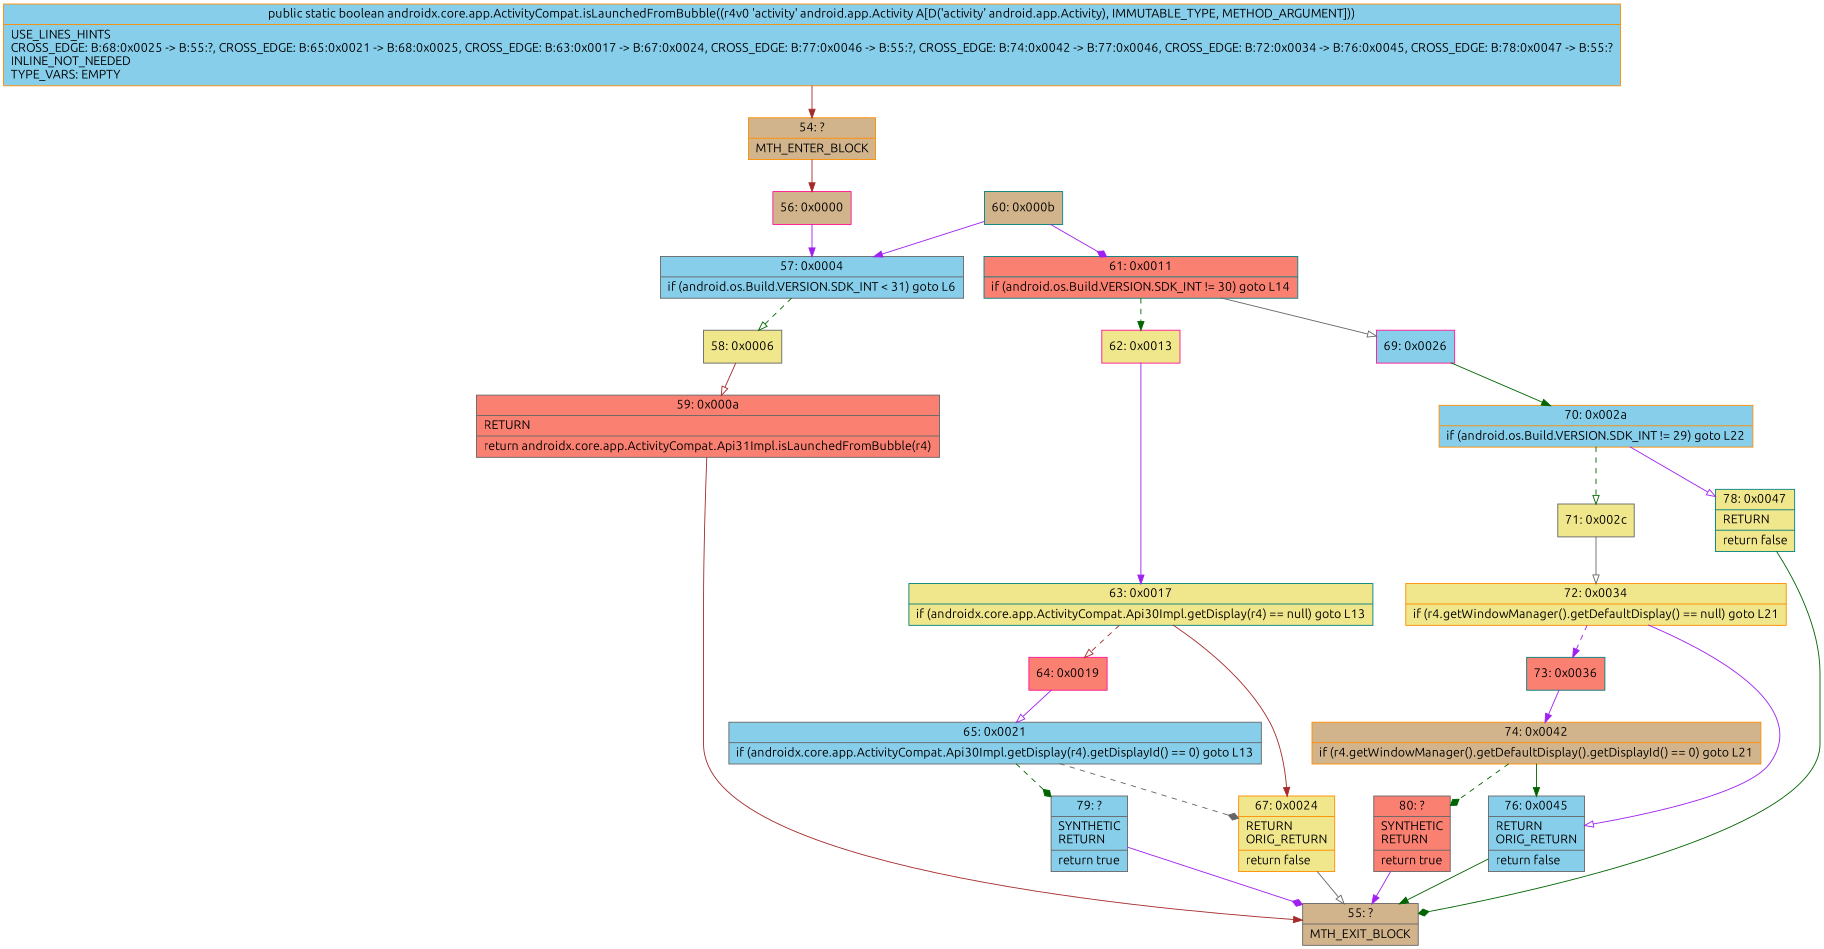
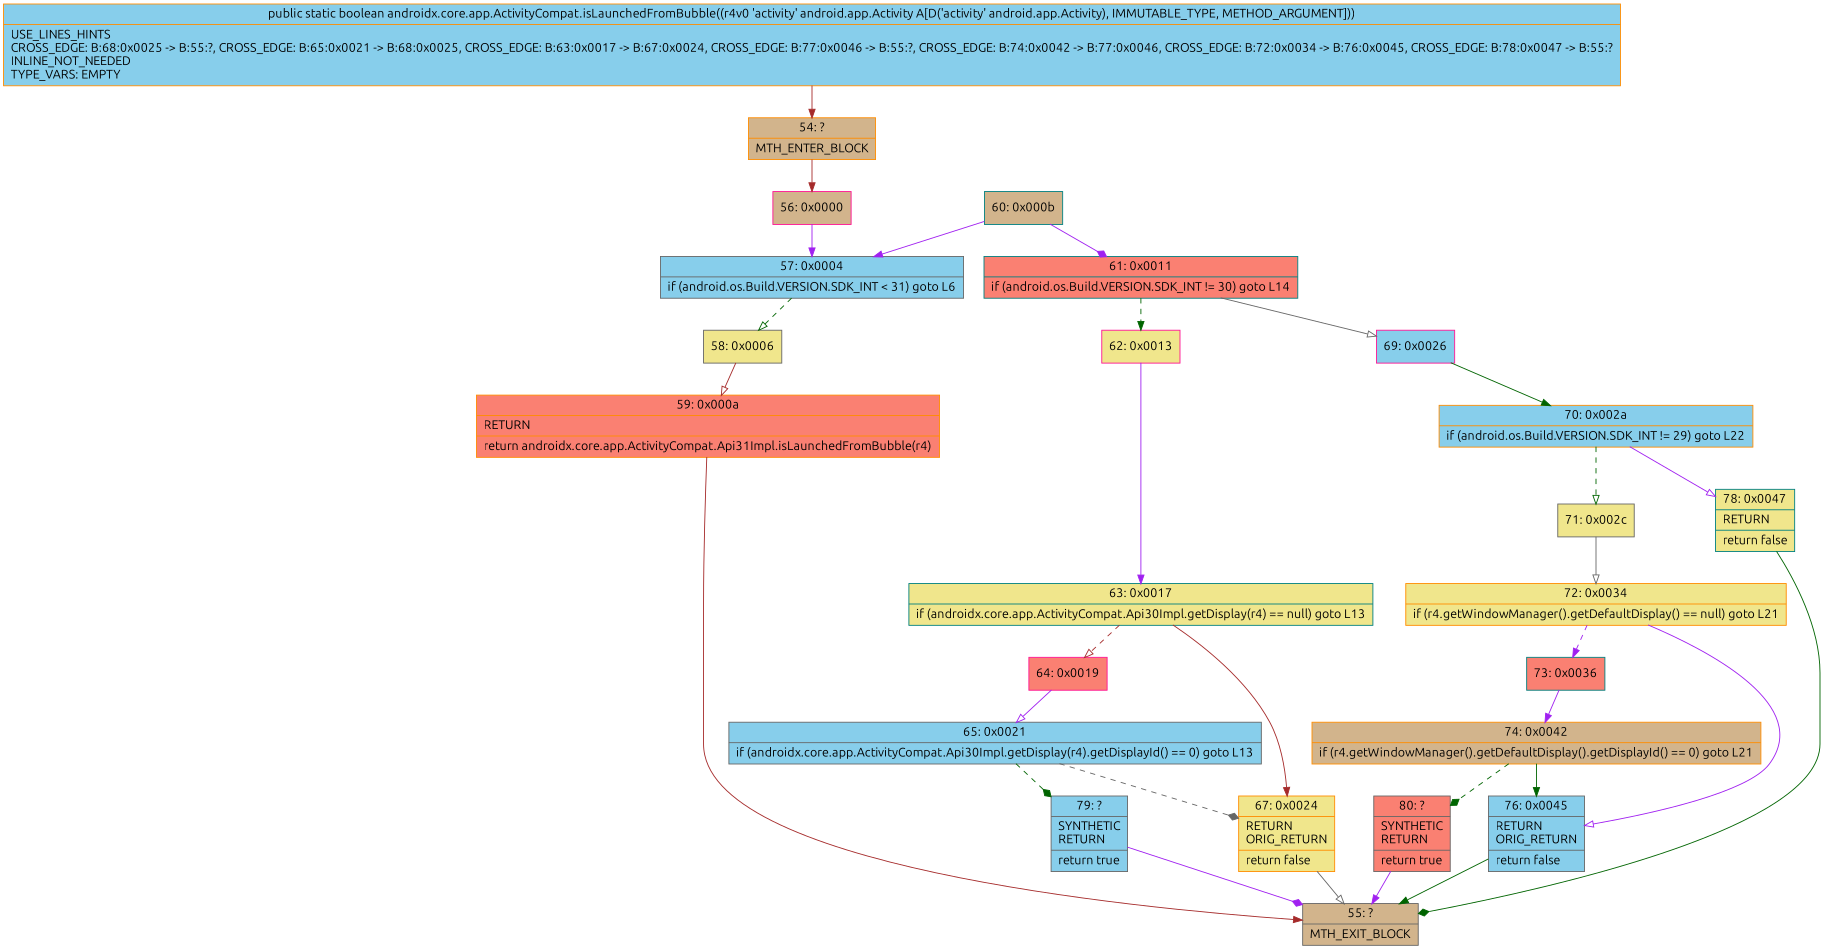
(708, 426) -> (708, 426)
